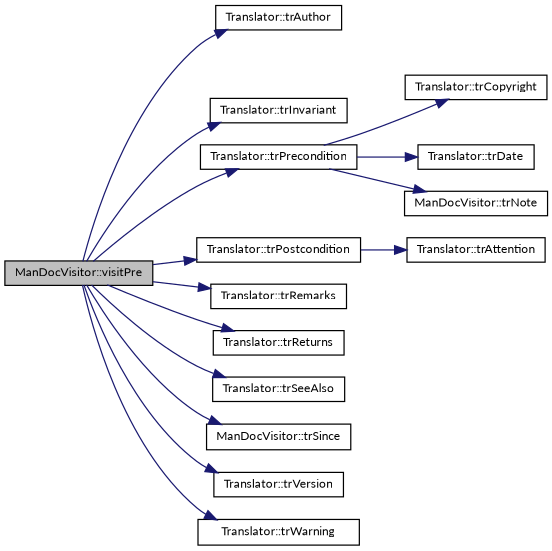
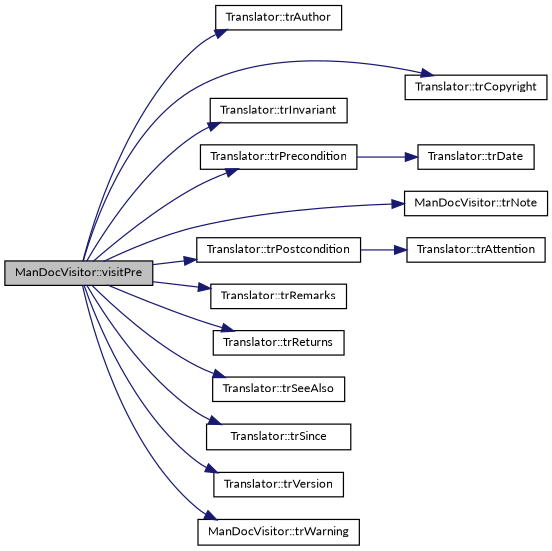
(381, 126) -> (205, 84)
(371, 179) -> (244, 217)
(279, 437) -> (279, 437)
(279, 532) -> (279, 532)
